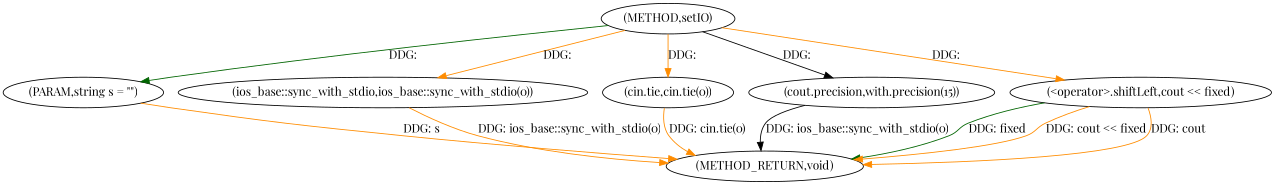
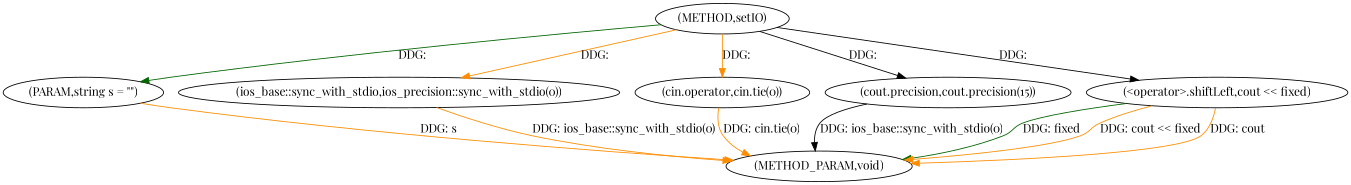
(889, 53) -> (954, 53)
(383, 92) -> (399, 92)
(668, 92) -> (722, 92)
(872, 92) -> (948, 92)
(765, 166) -> (819, 166)
